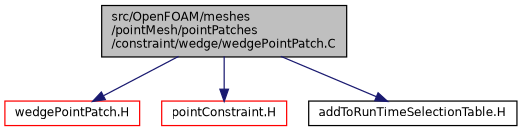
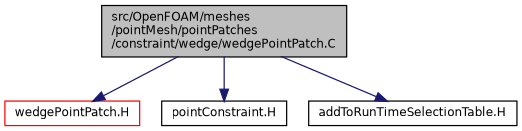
(224, 113) -> (224, 113)
